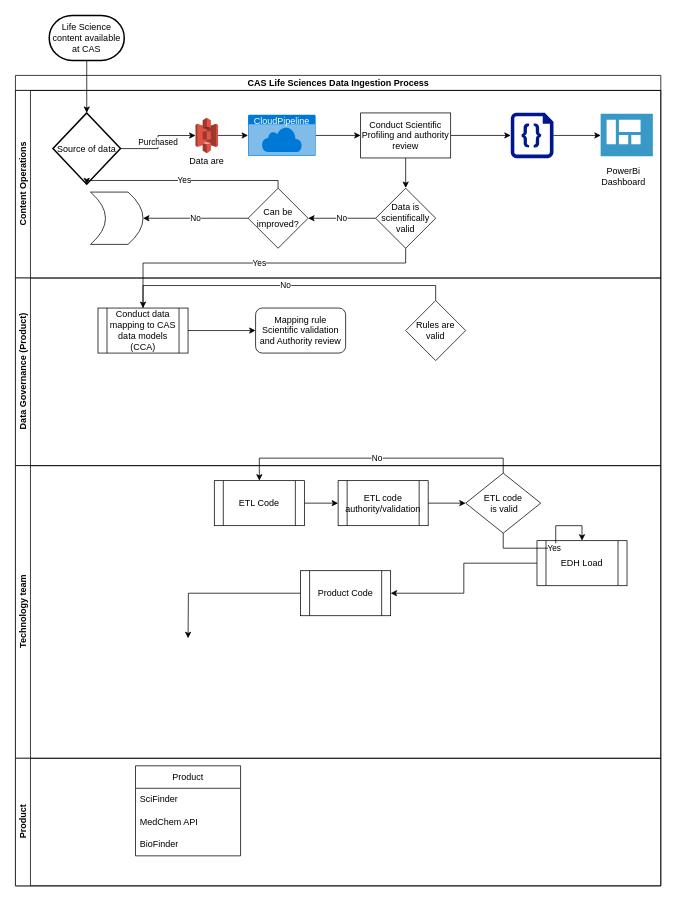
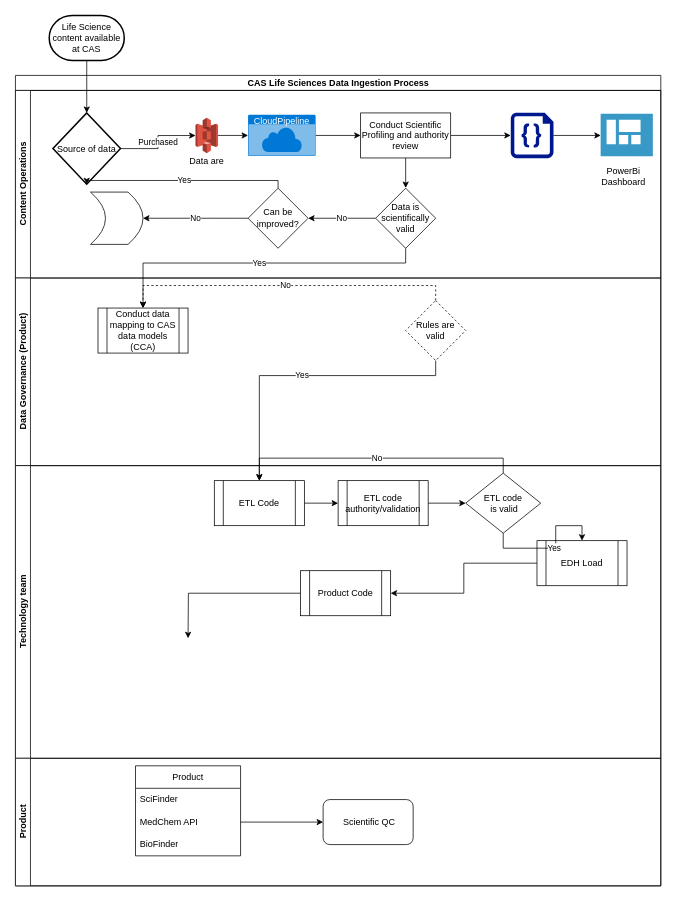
(143, 283) -> (143, 283)
(371, 285) -> (371, 285)
(219, 330) -> none
(300, 330) -> none
(435, 330) -> (435, 330)
none -> (315, 375)
none -> (316, 822)
none -> (368, 822)
